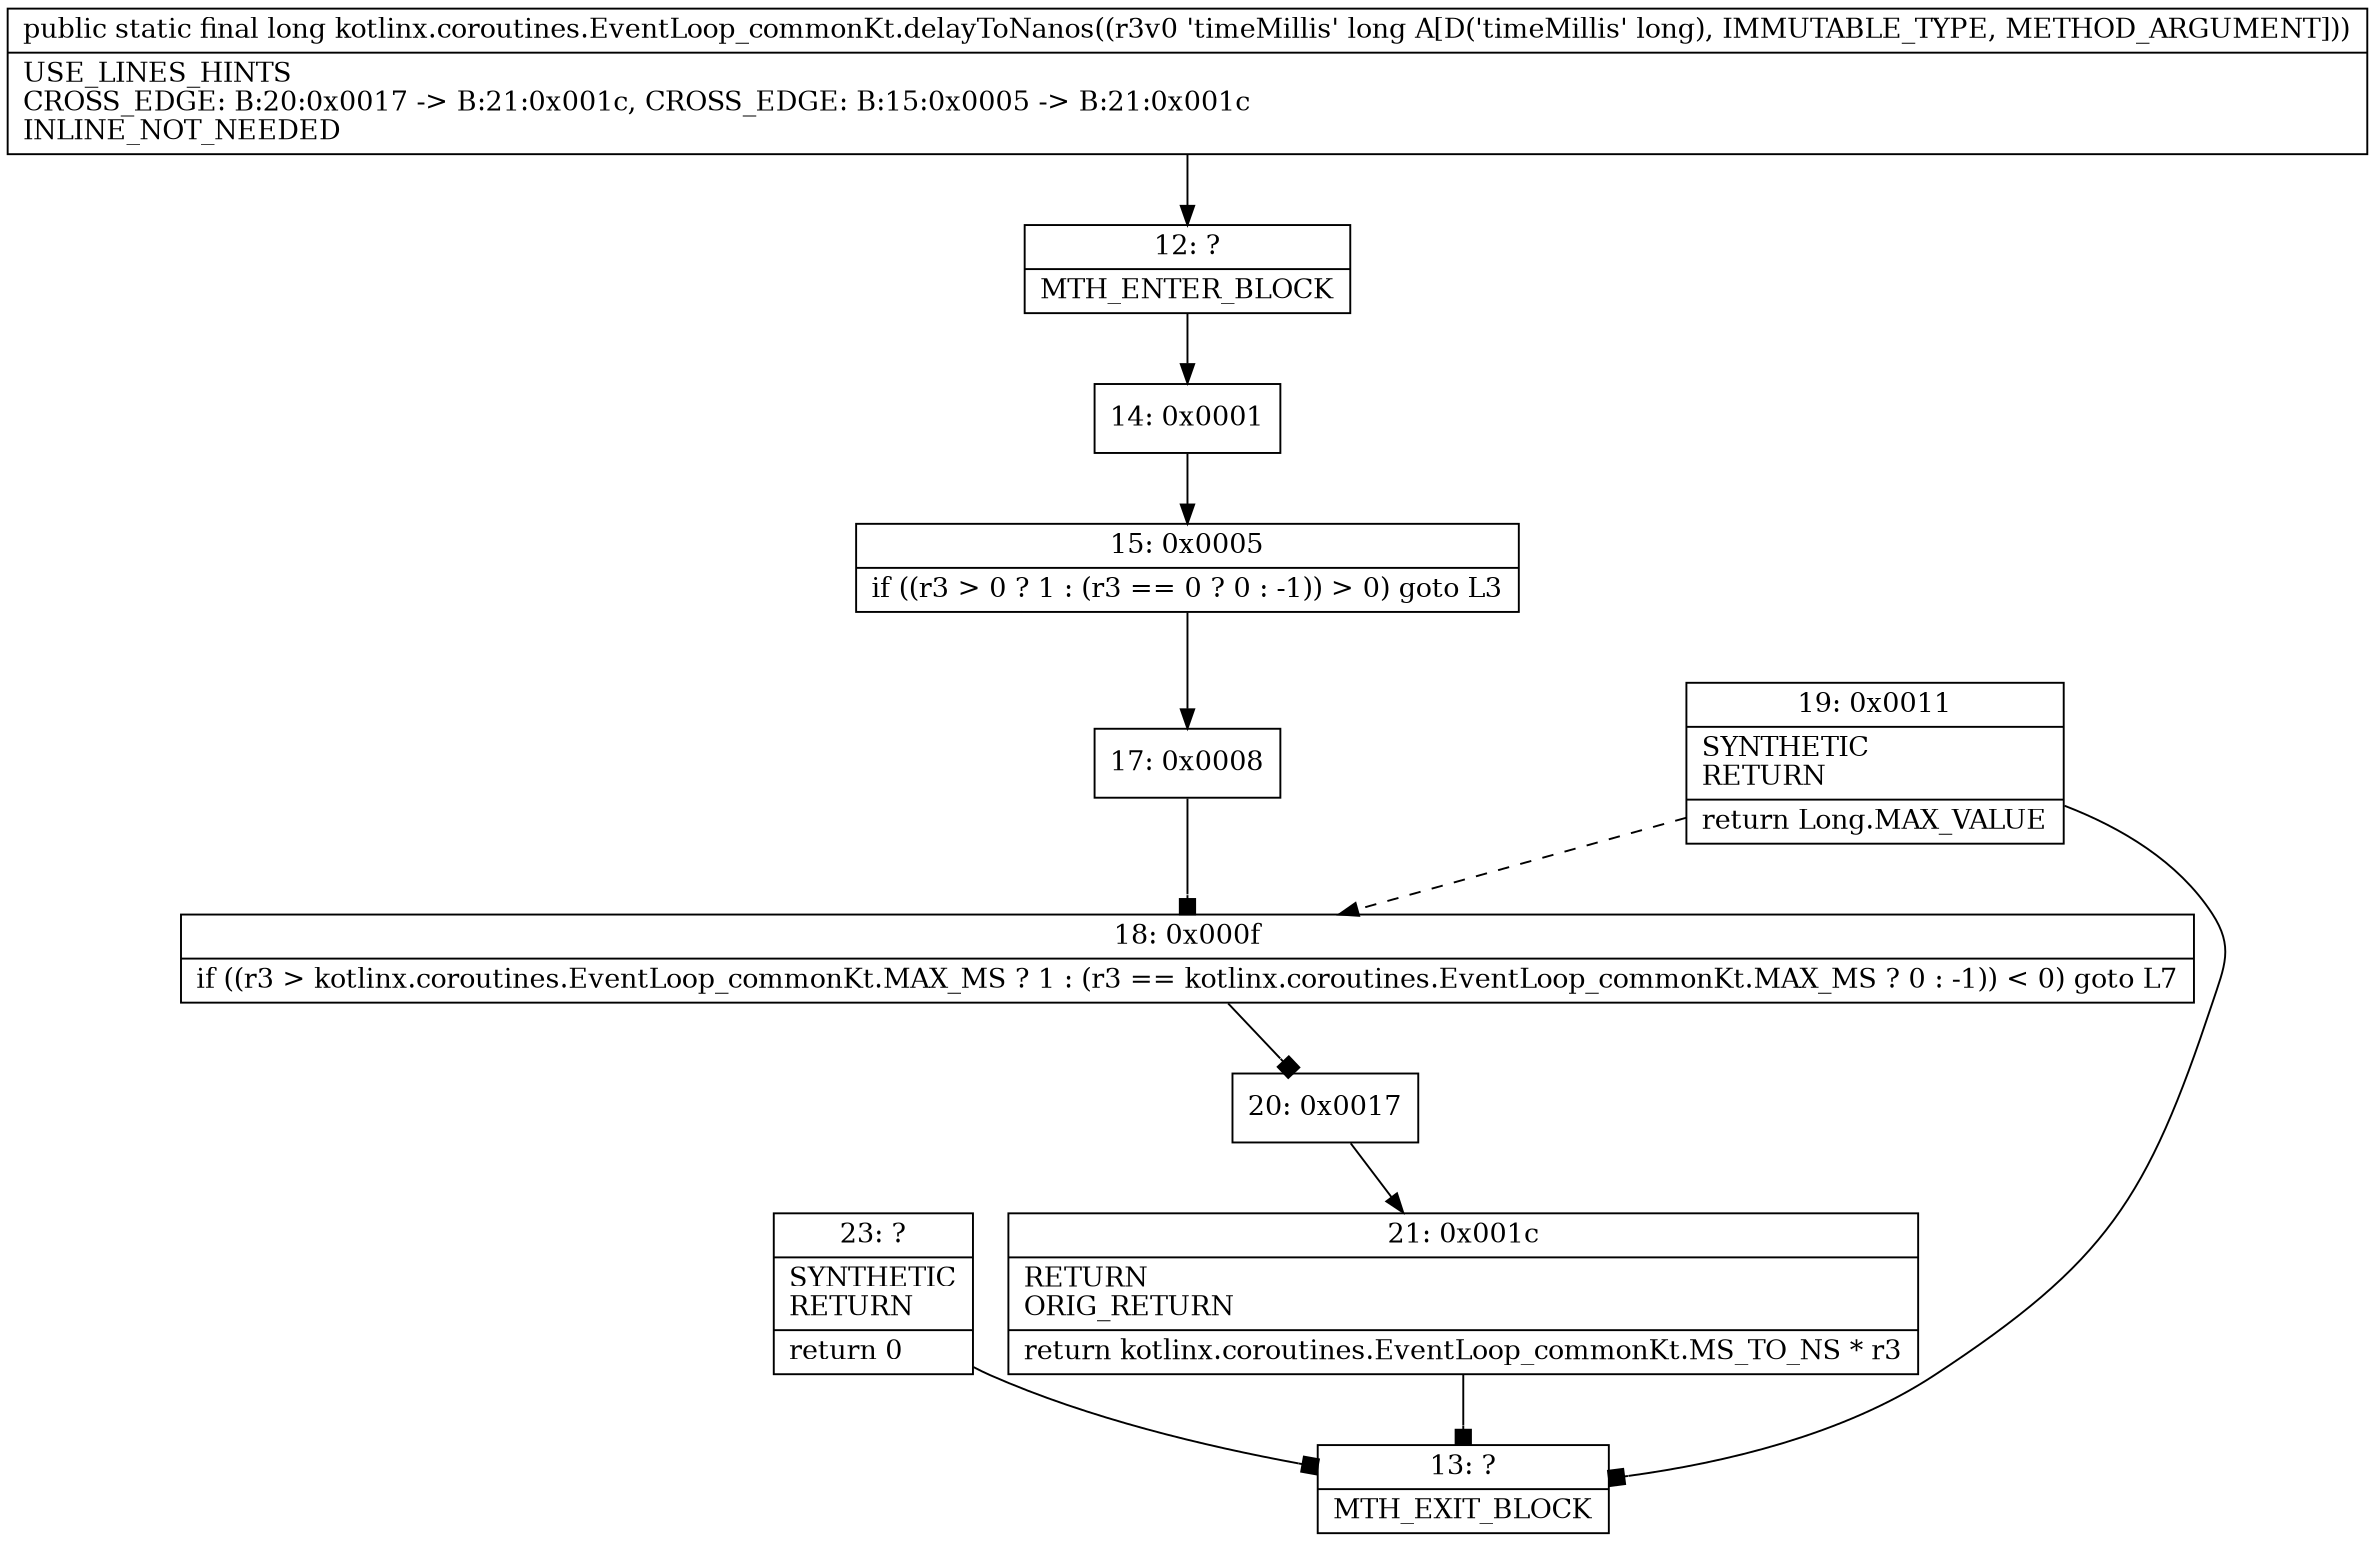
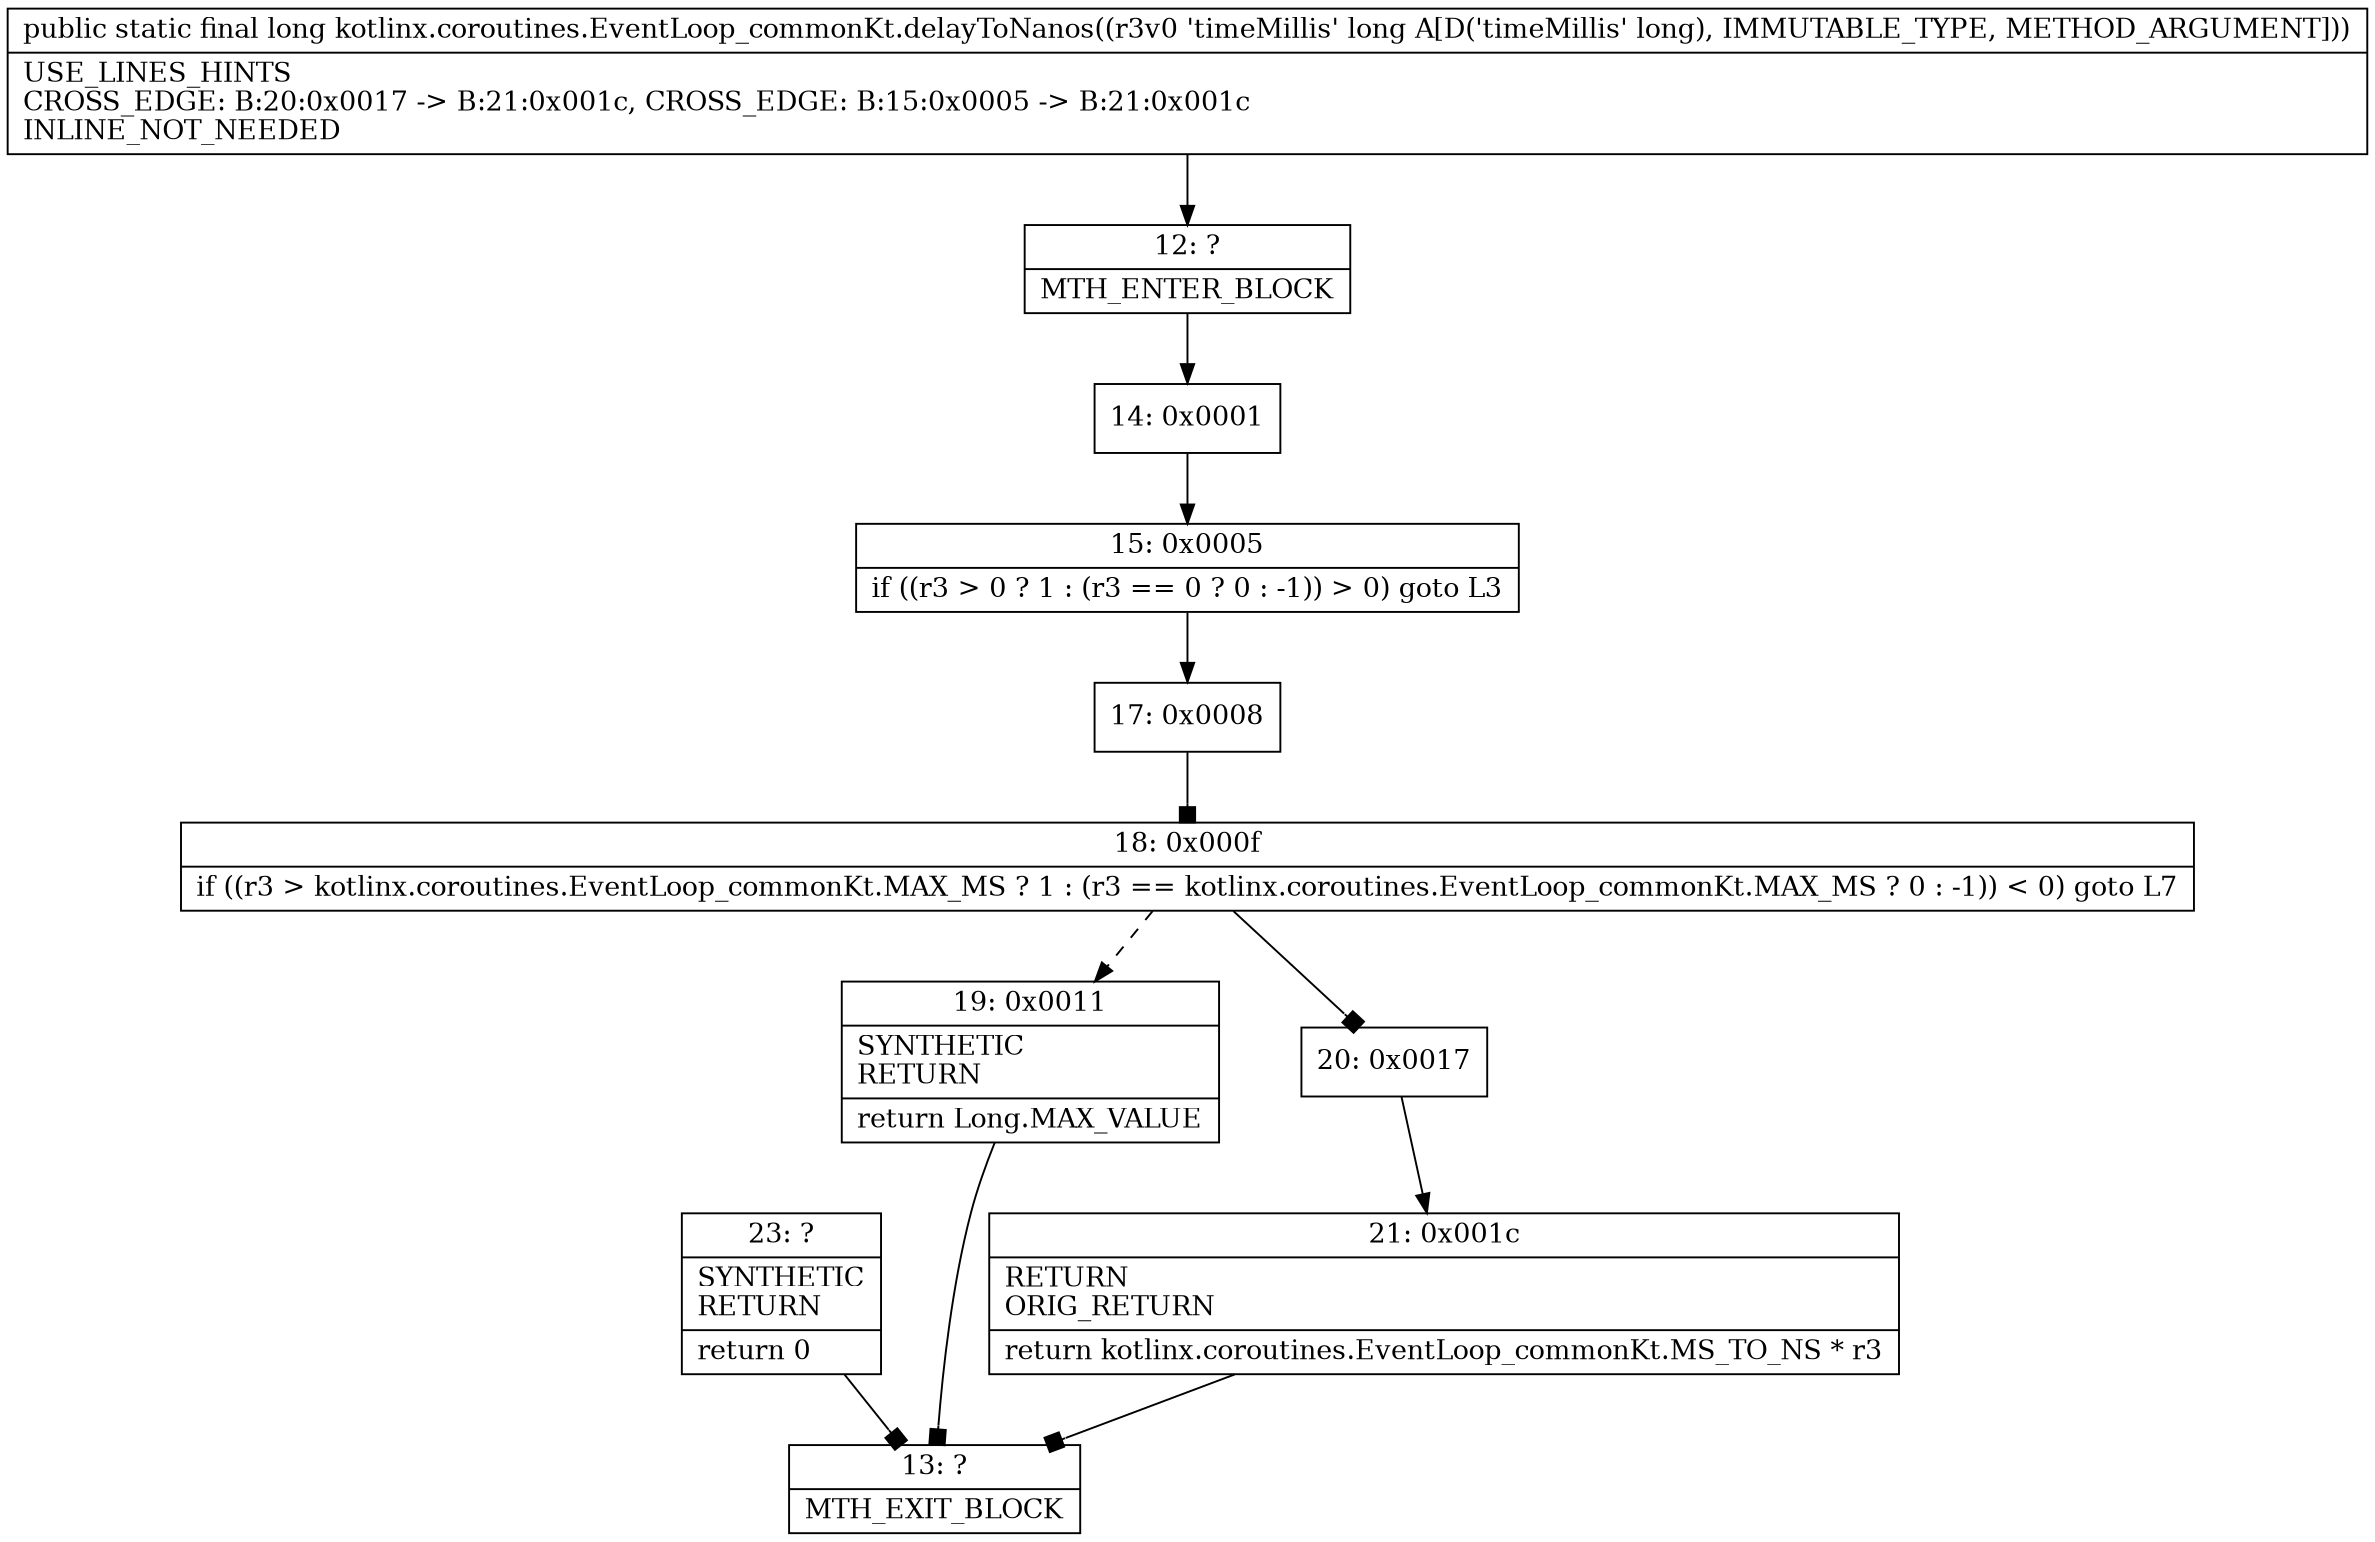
(1522, 863) -> (1130, 939)
